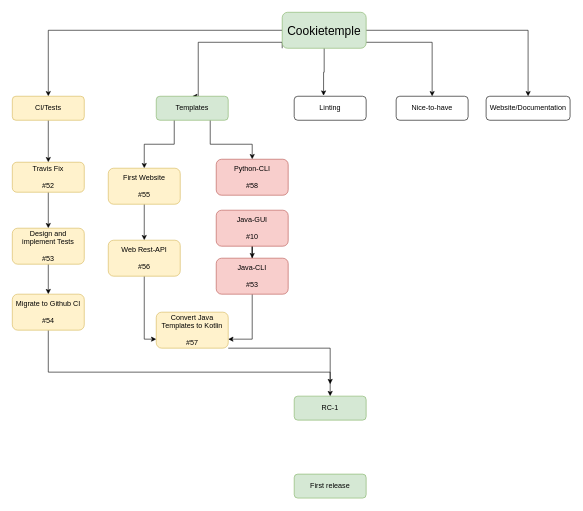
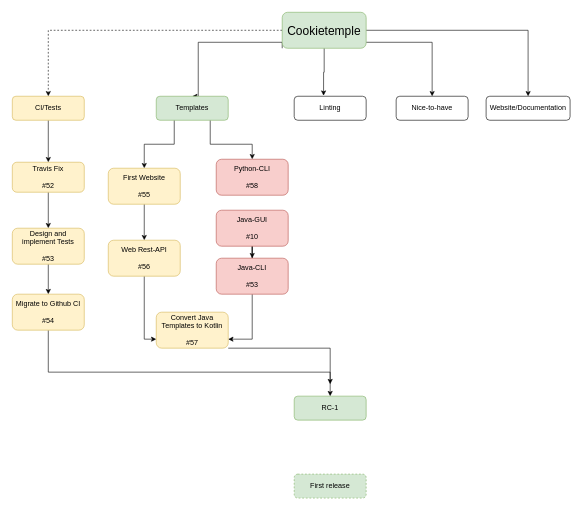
(134, 30) -> (134, 30)
(330, 486) -> (330, 486)
